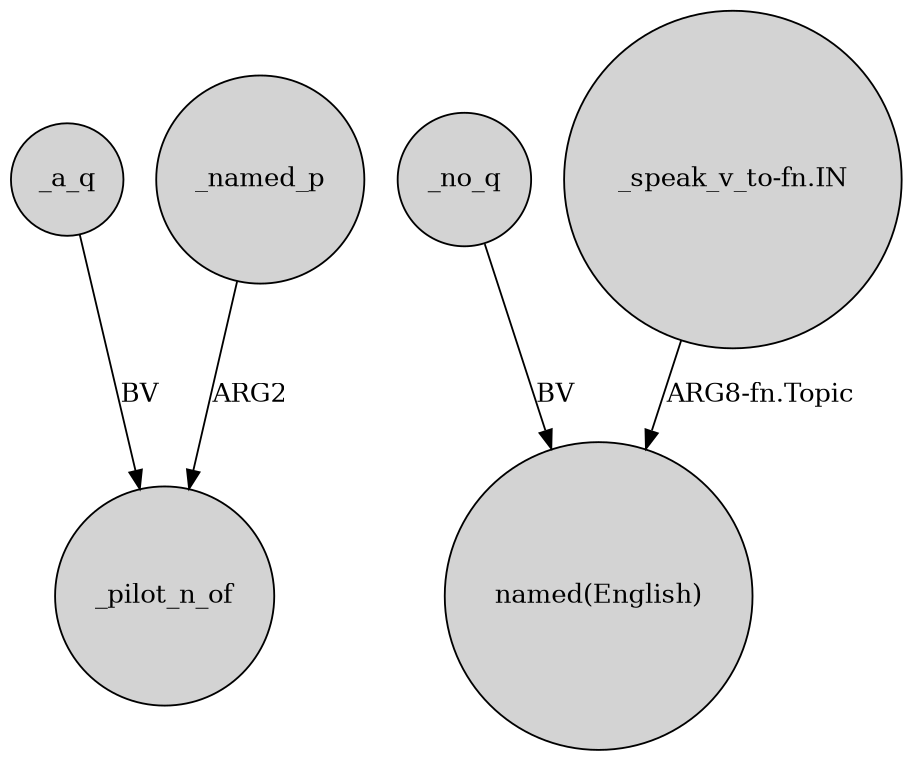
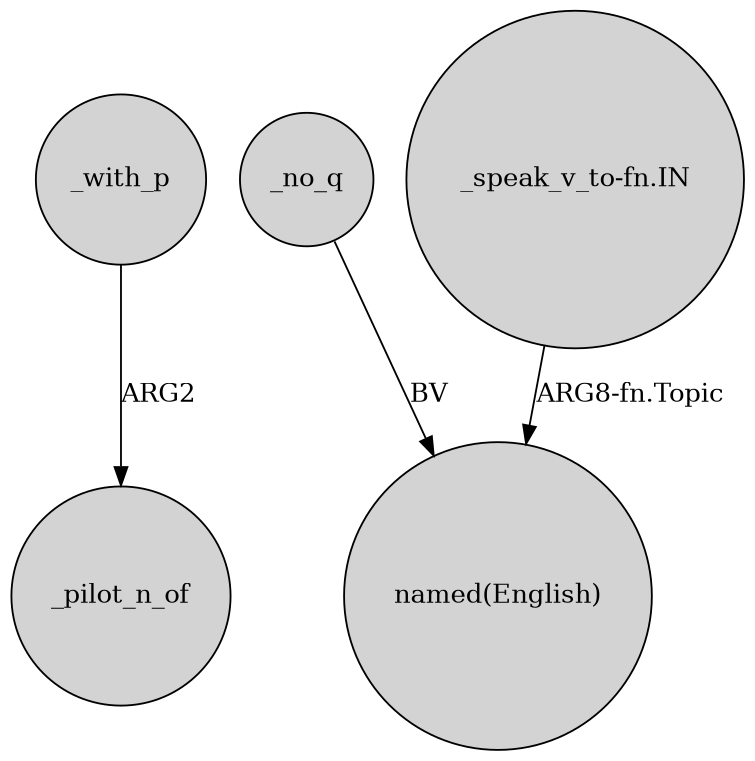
(67, 180) -> none
(260, 180) -> (121, 180)
